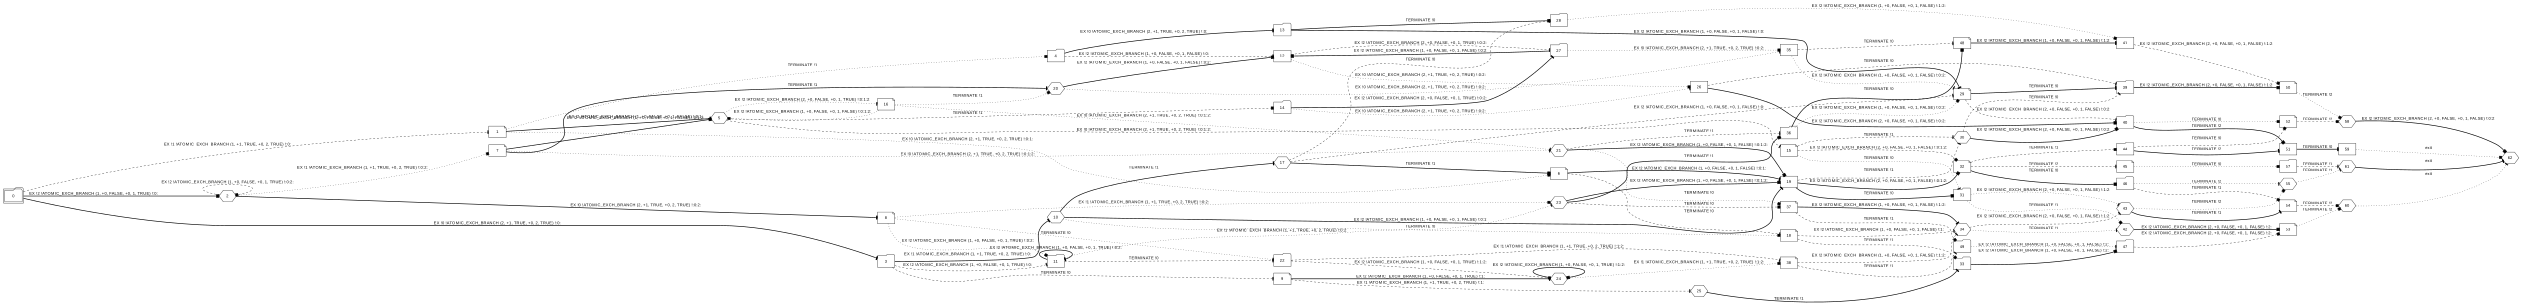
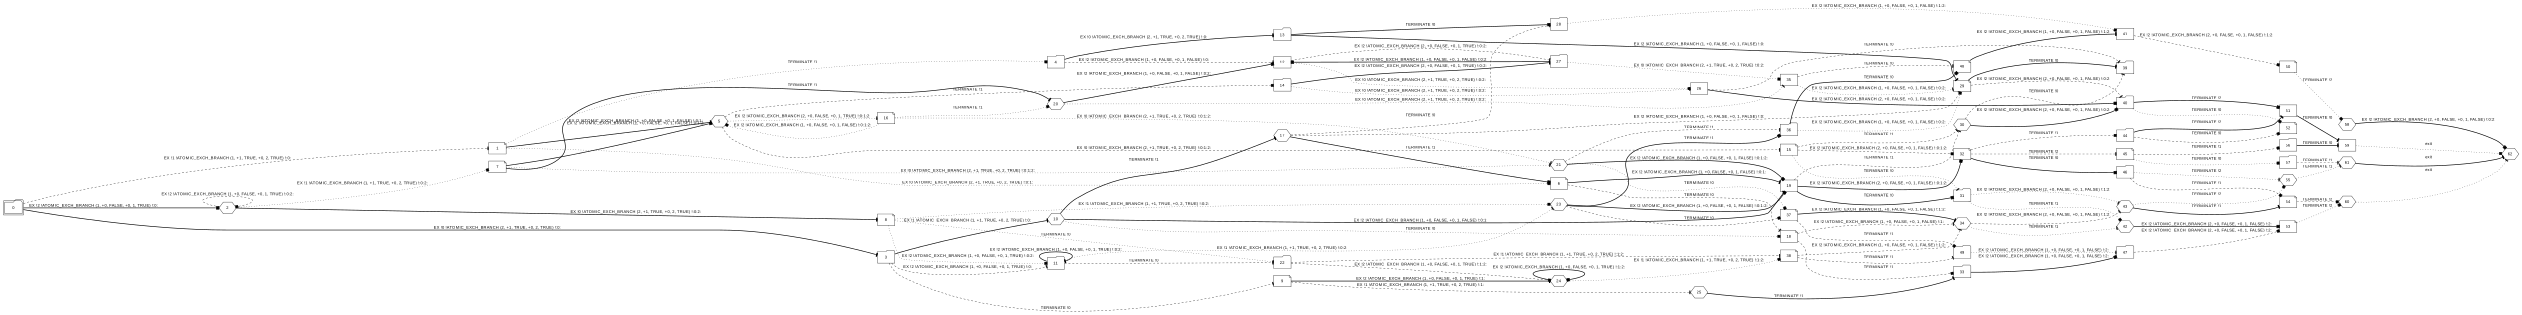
(2205, 88) -> none
(2316, 122) -> none
none -> (2288, 145)
